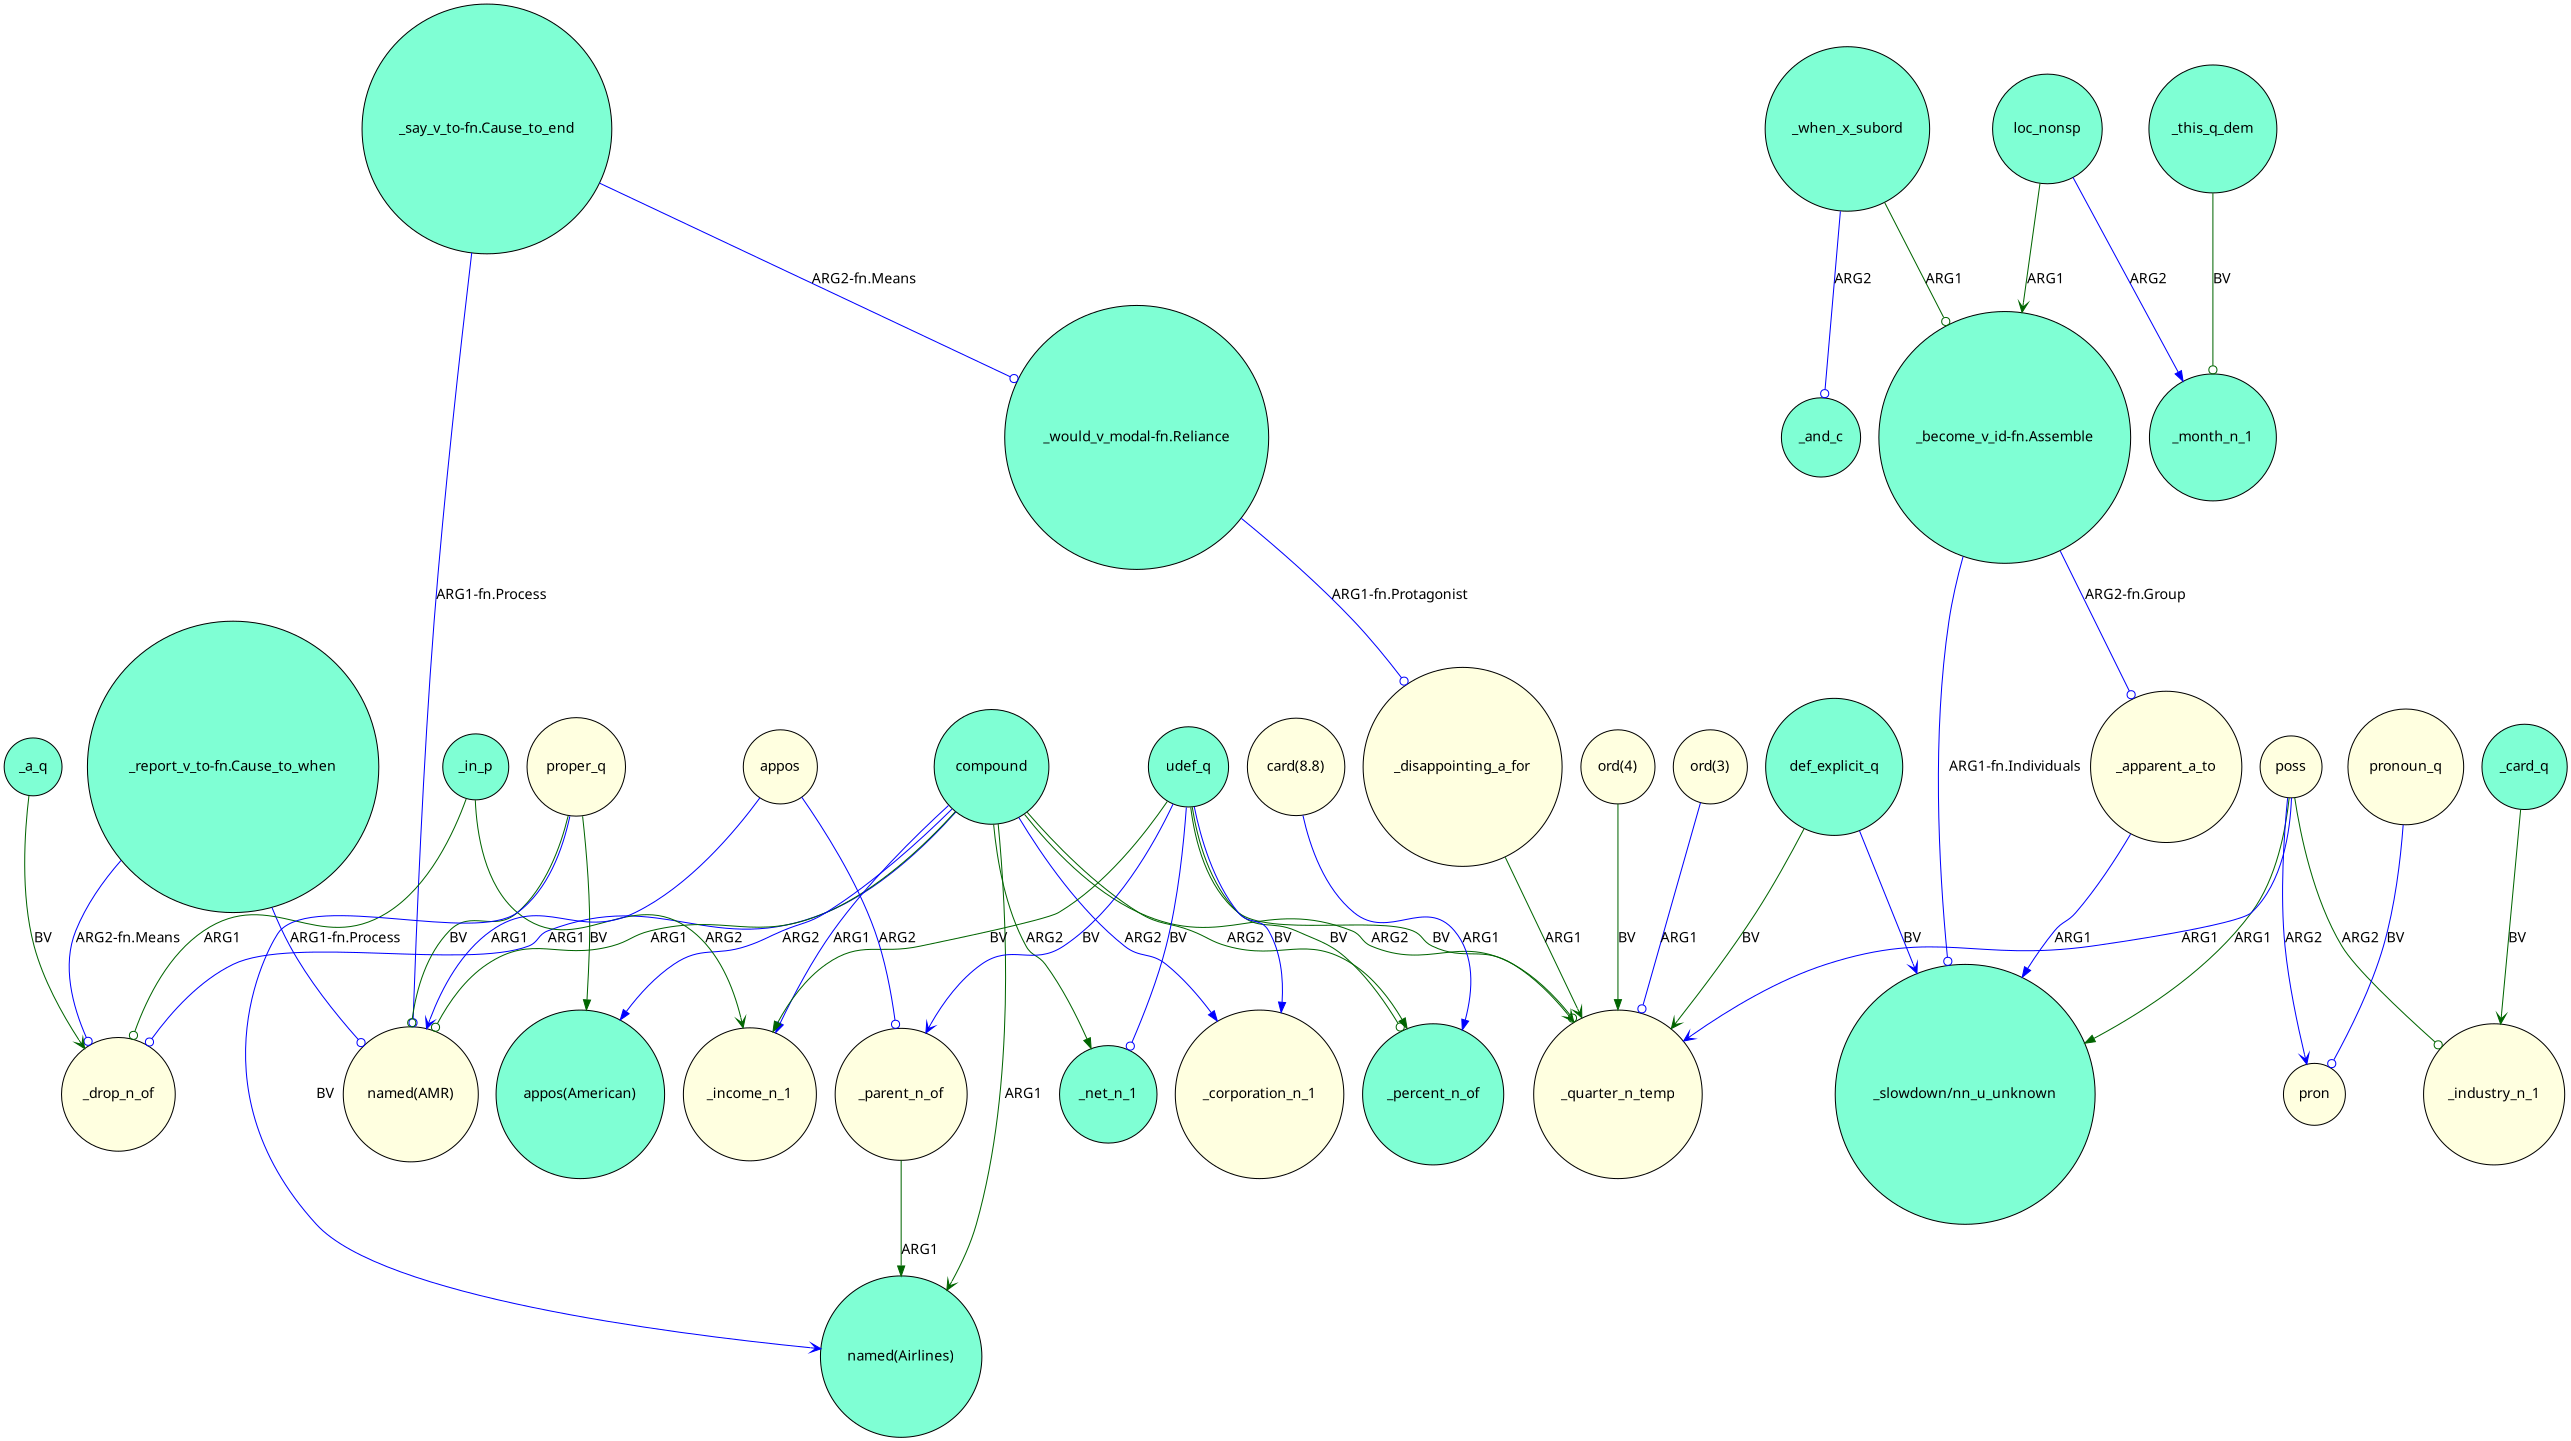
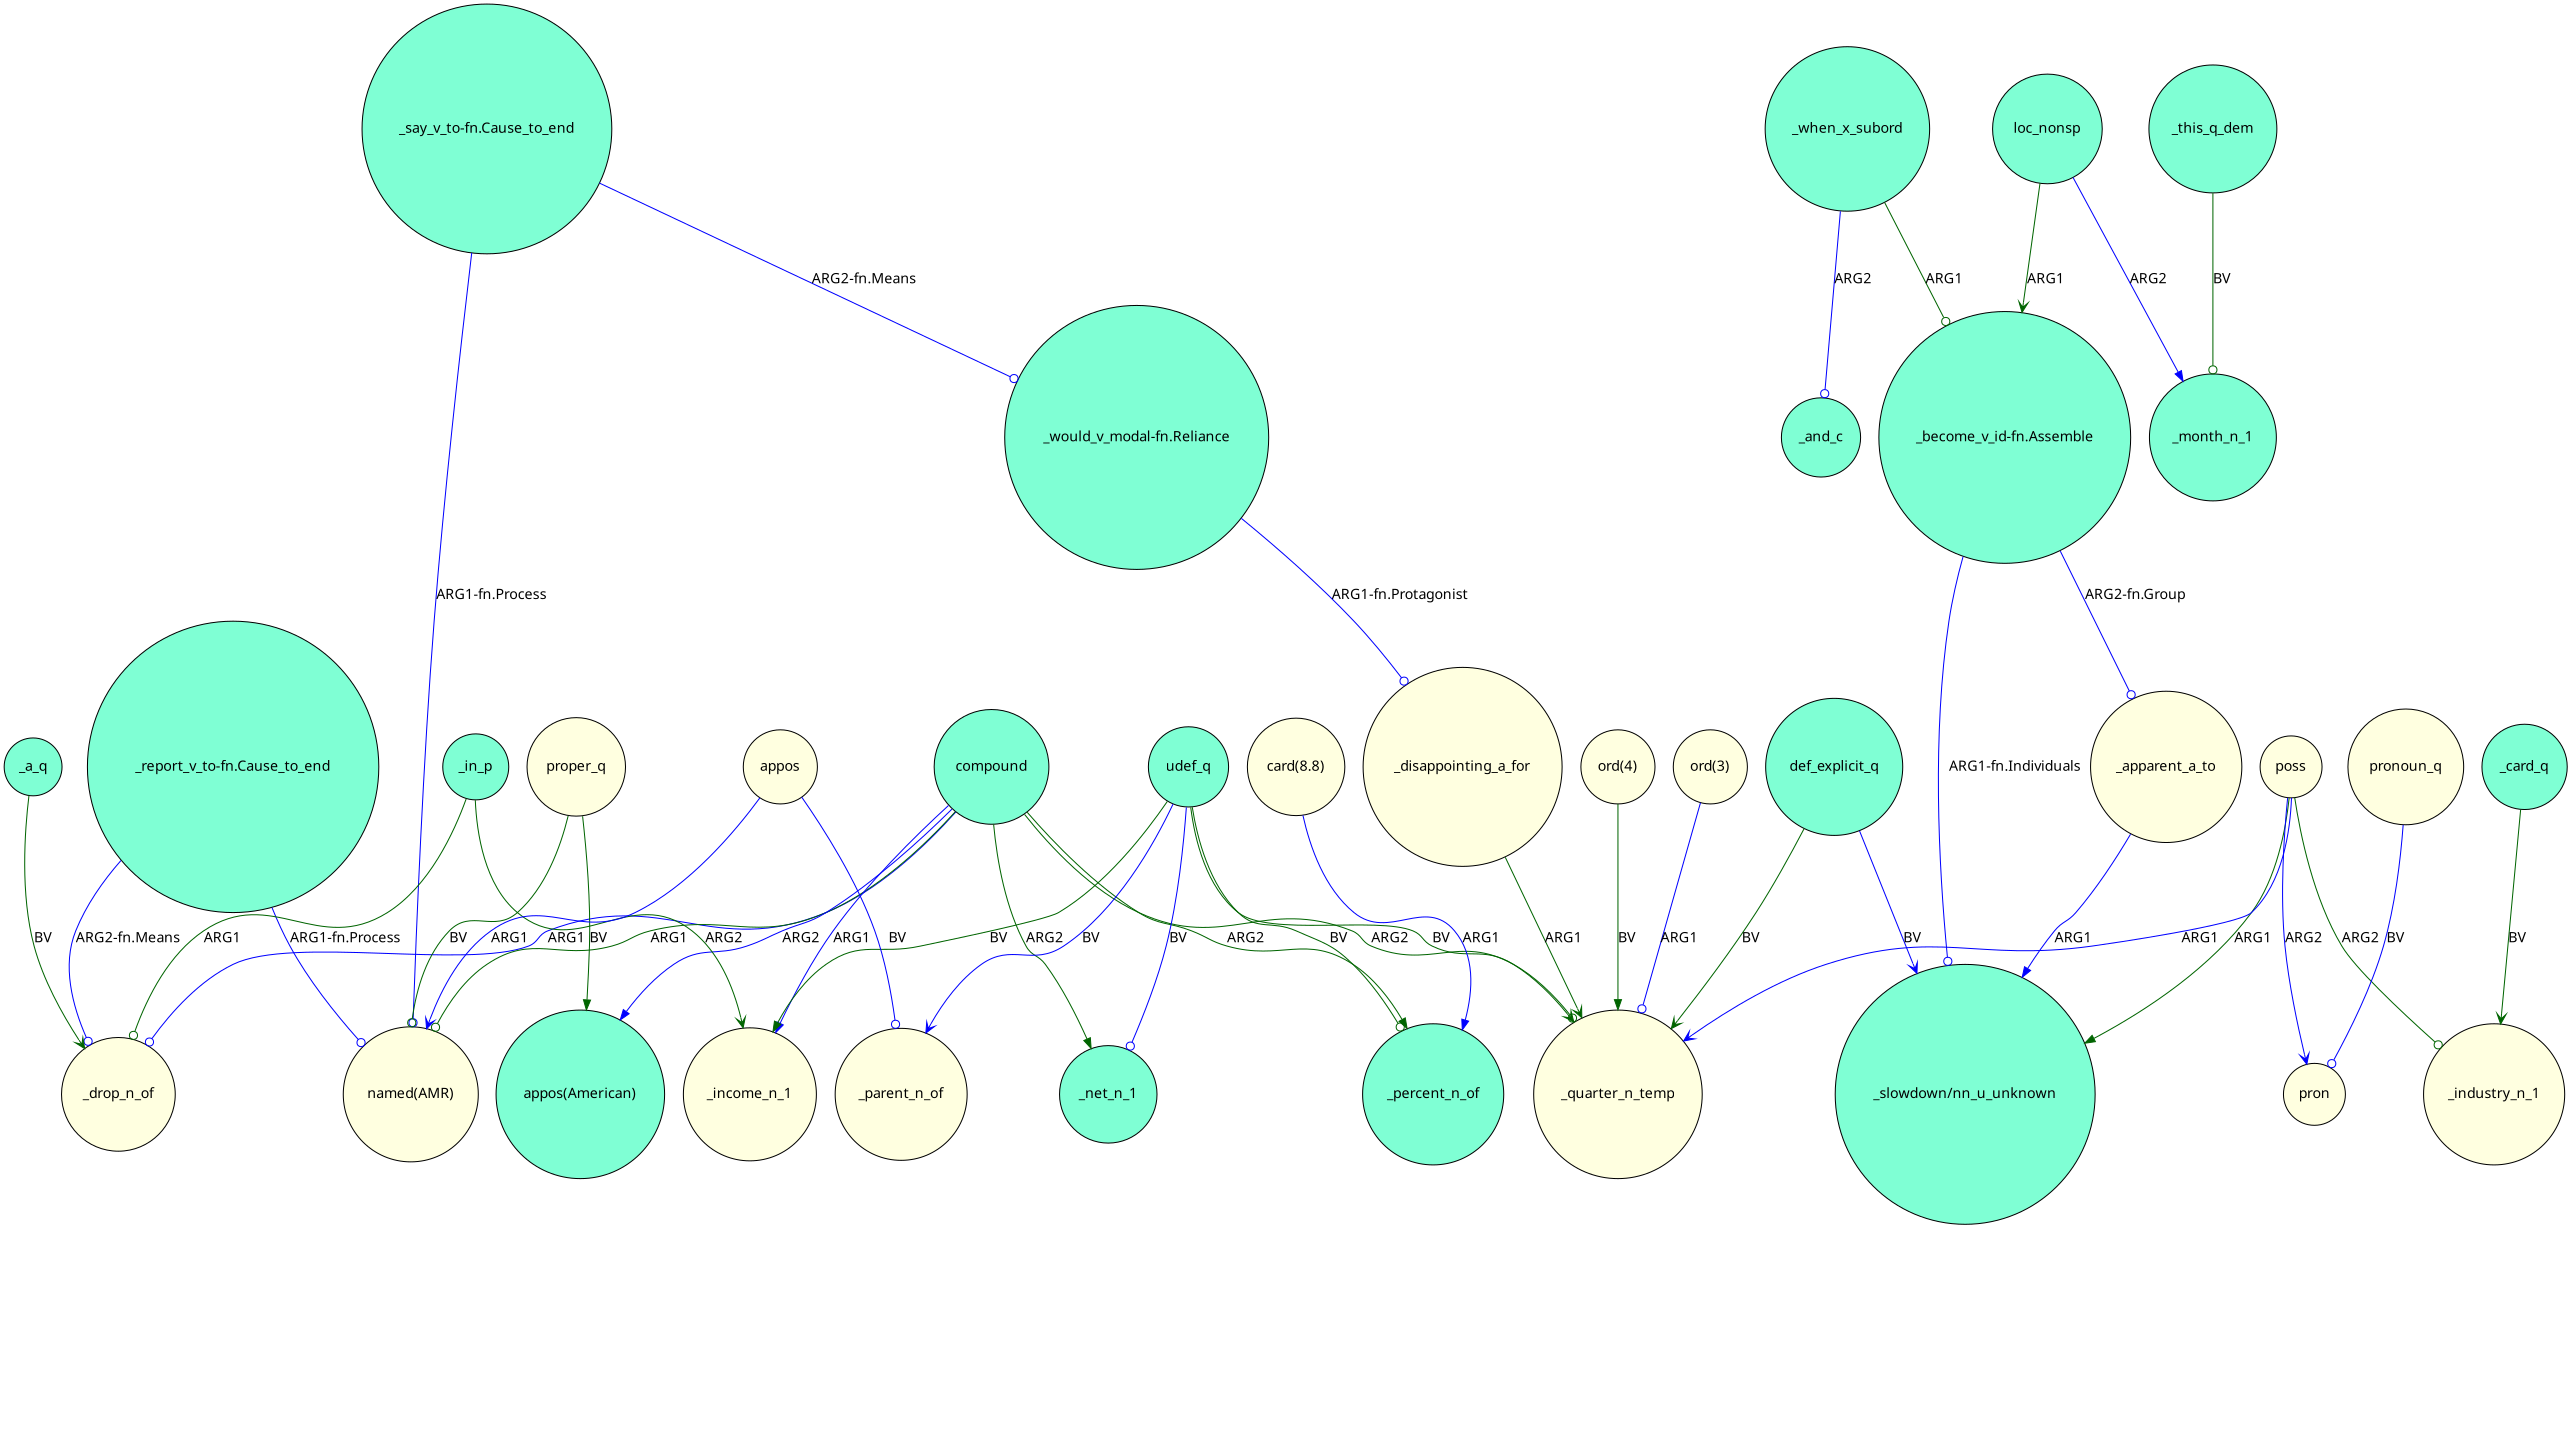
(233, 767) -> (233, 767)
(898, 938) -> (898, 938)
(1260, 1094) -> none
(901, 1357) -> none
